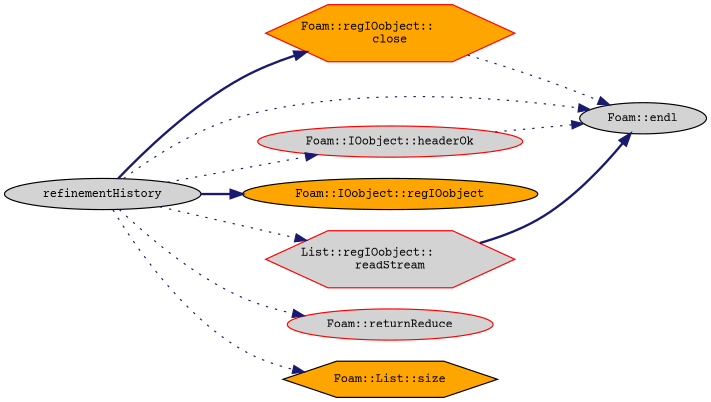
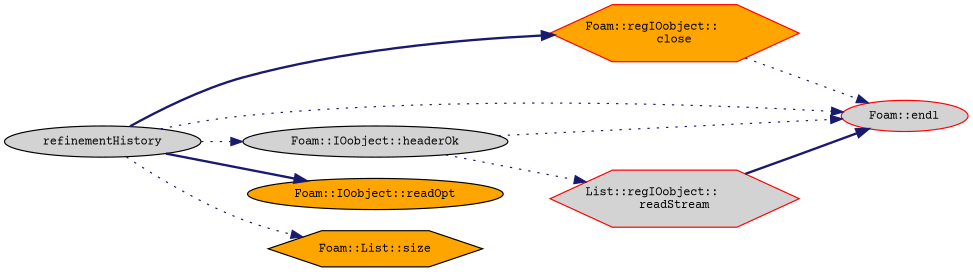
(643, 118) -> (905, 116)
(390, 142) -> (375, 142)
(390, 194) -> (375, 194)
(227, 222) -> (510, 167)
(390, 325) -> none
